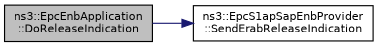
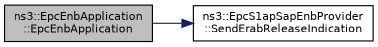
(78, 23) -> (78, 23)
